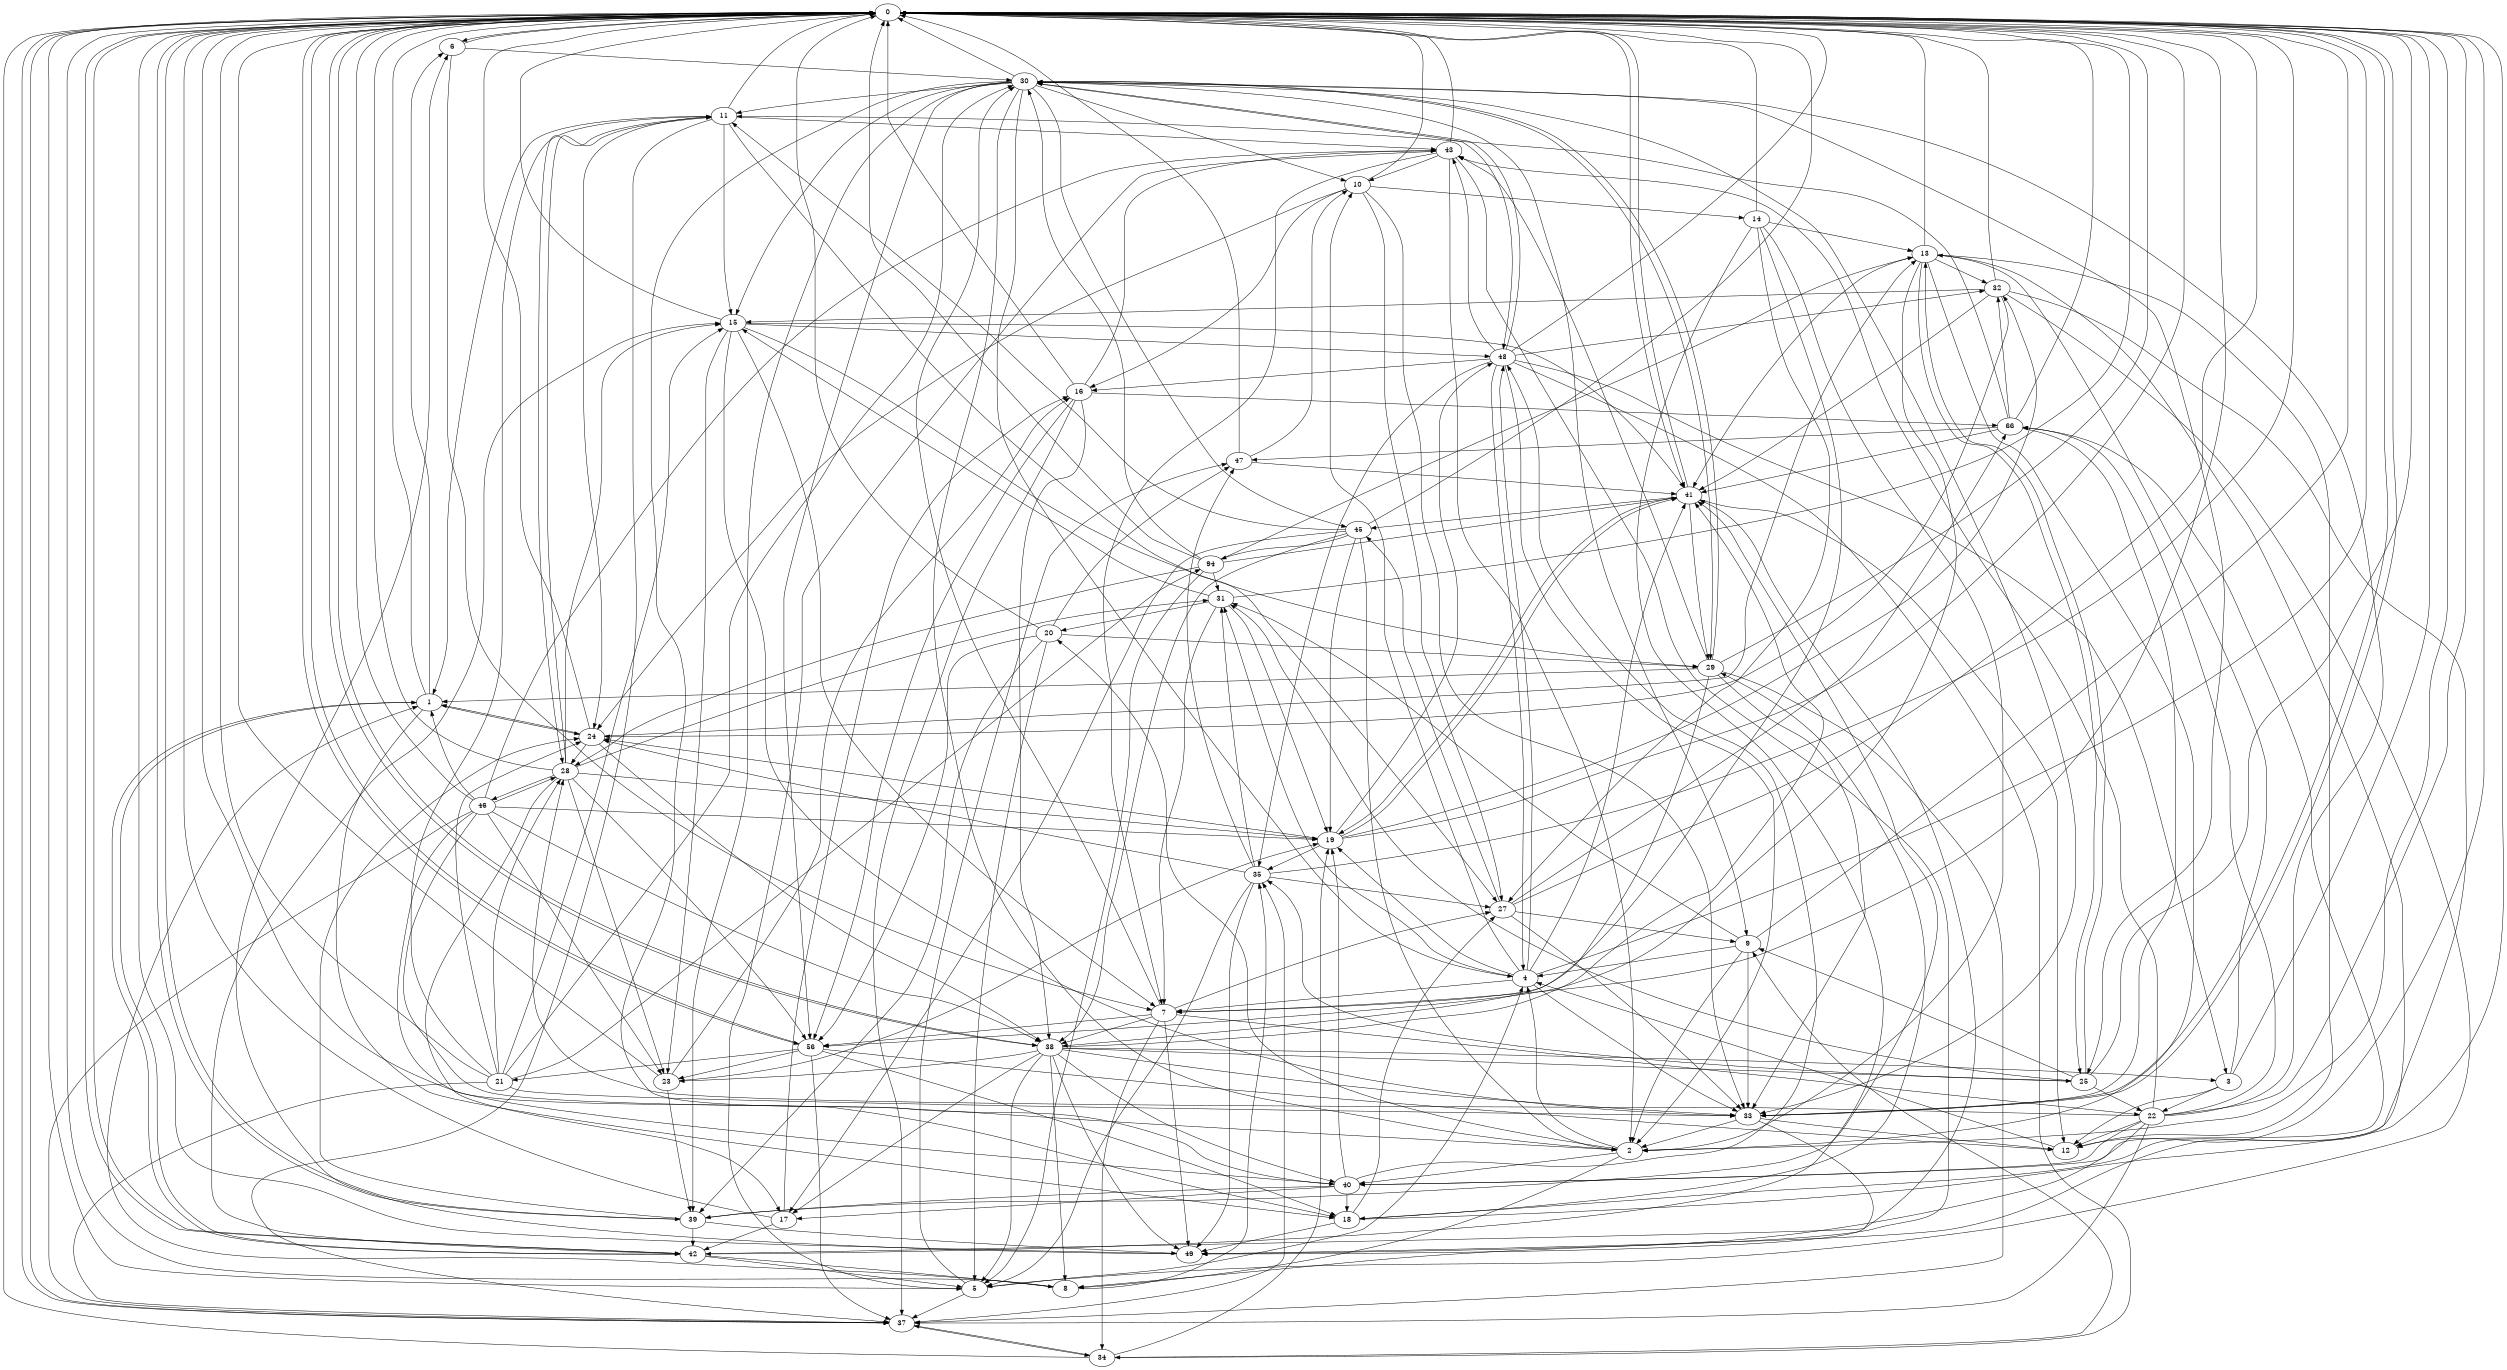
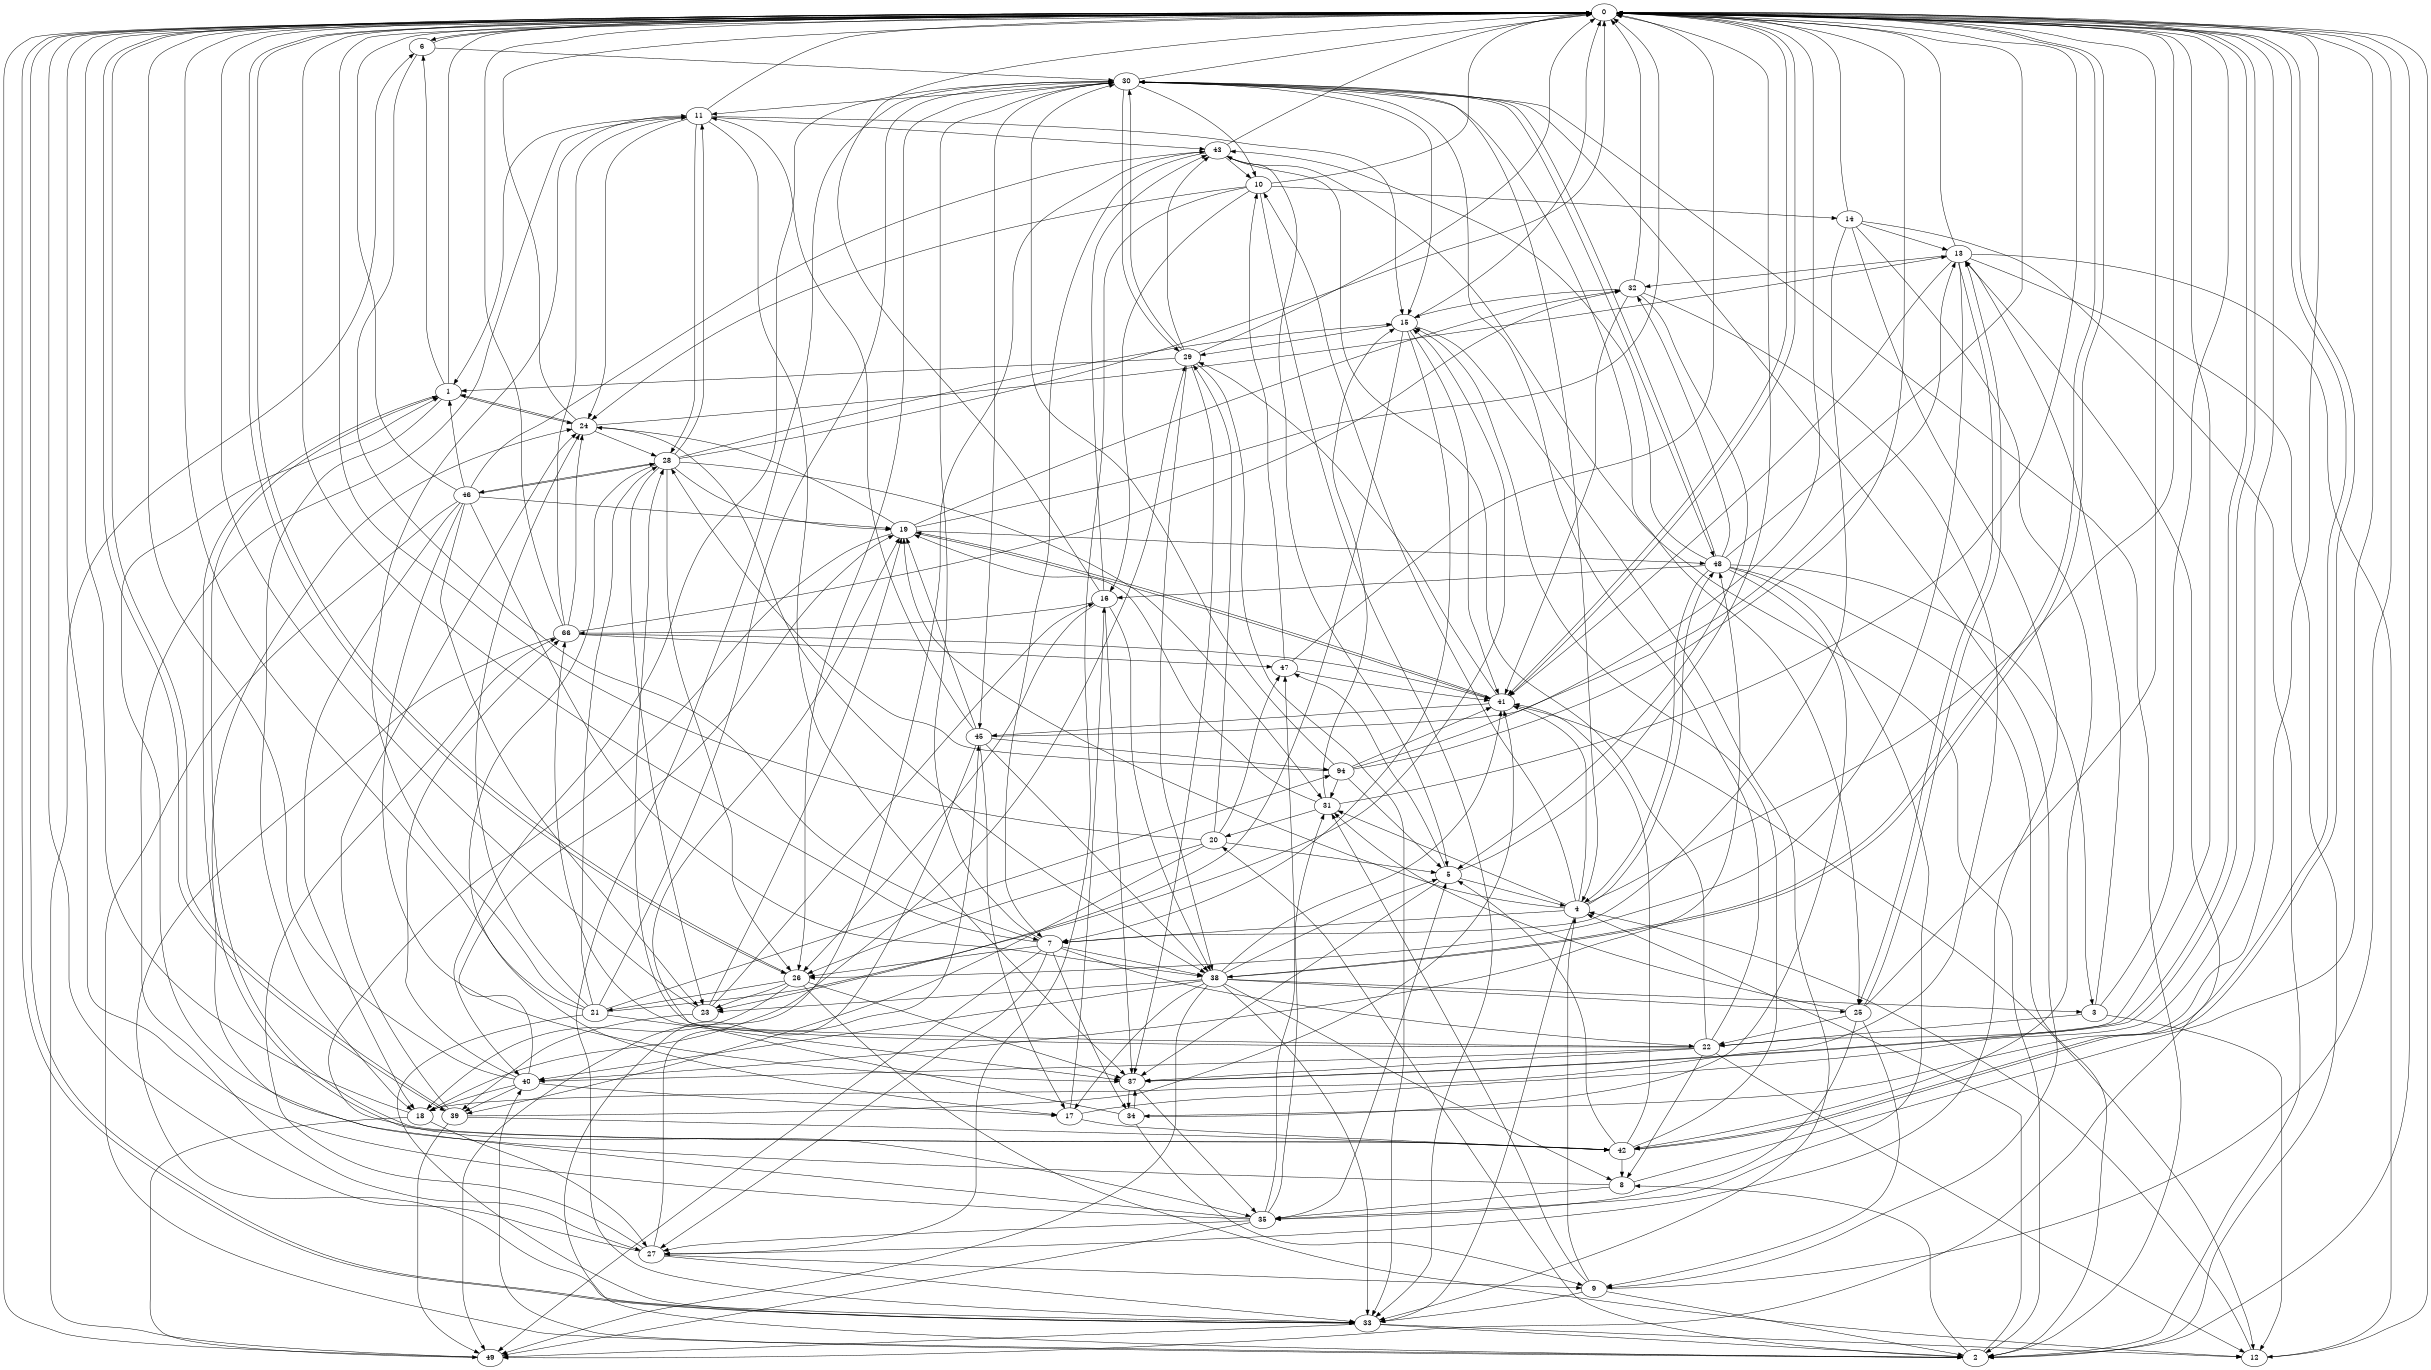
(1097, 339) -> none
(748, 559) -> none
(1462, 715) -> (576, 532)
(1175, 801) -> none
(811, 1047) -> (797, 978)
